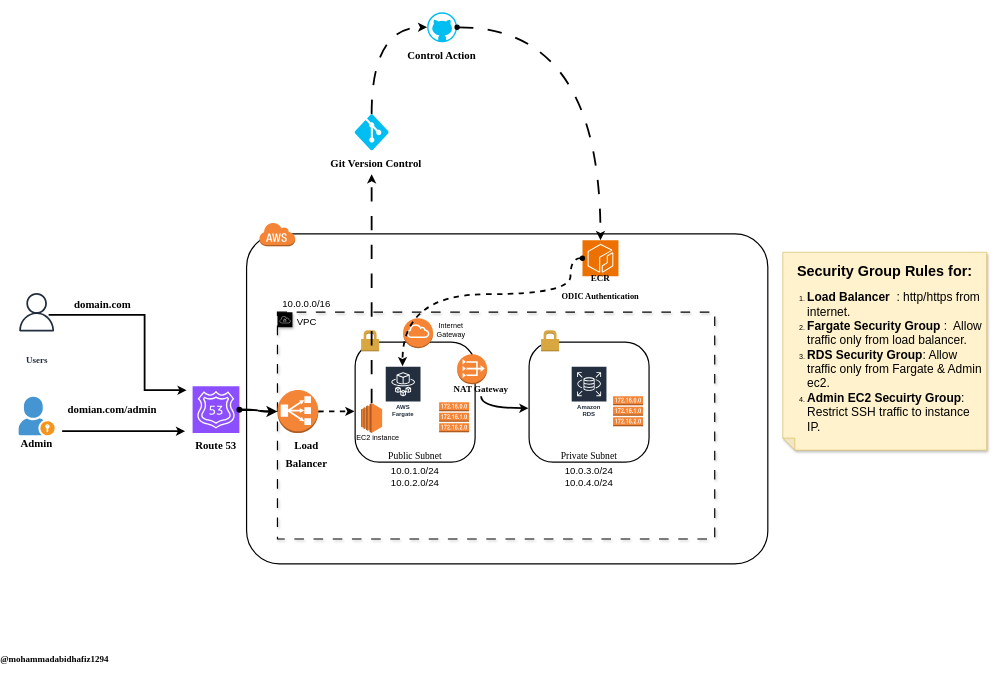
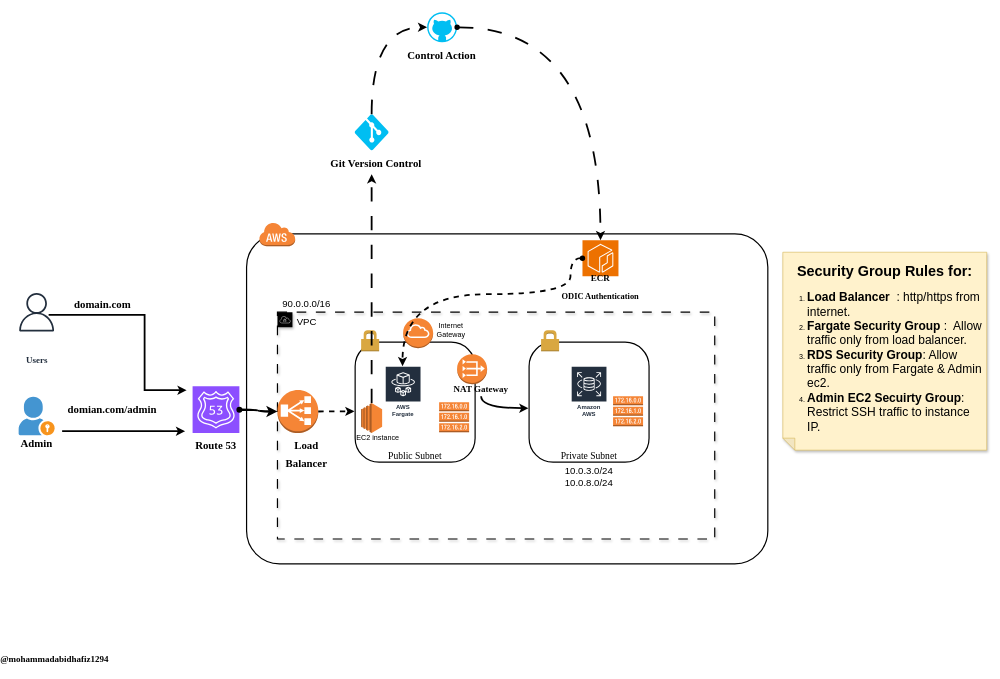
(306, 303) -> (306, 303)
(589, 414) -> (589, 414)
(415, 477) -> none
(589, 477) -> (589, 477)
